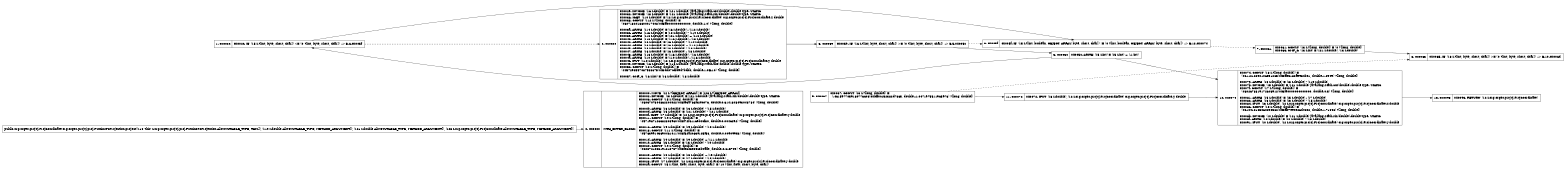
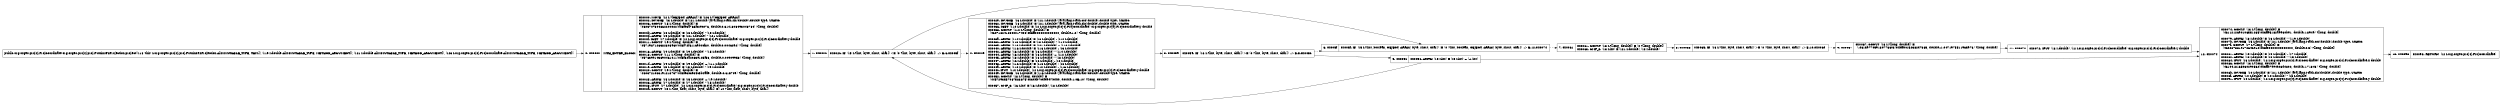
none -> (806, 53)
(1166, 72) -> (1831, 48)
